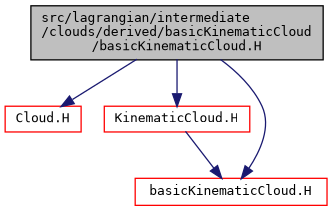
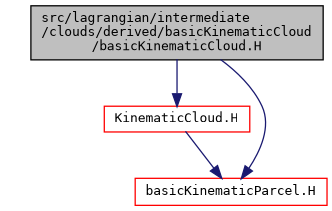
(43, 119) -> none
(231, 192) -> (231, 192)
